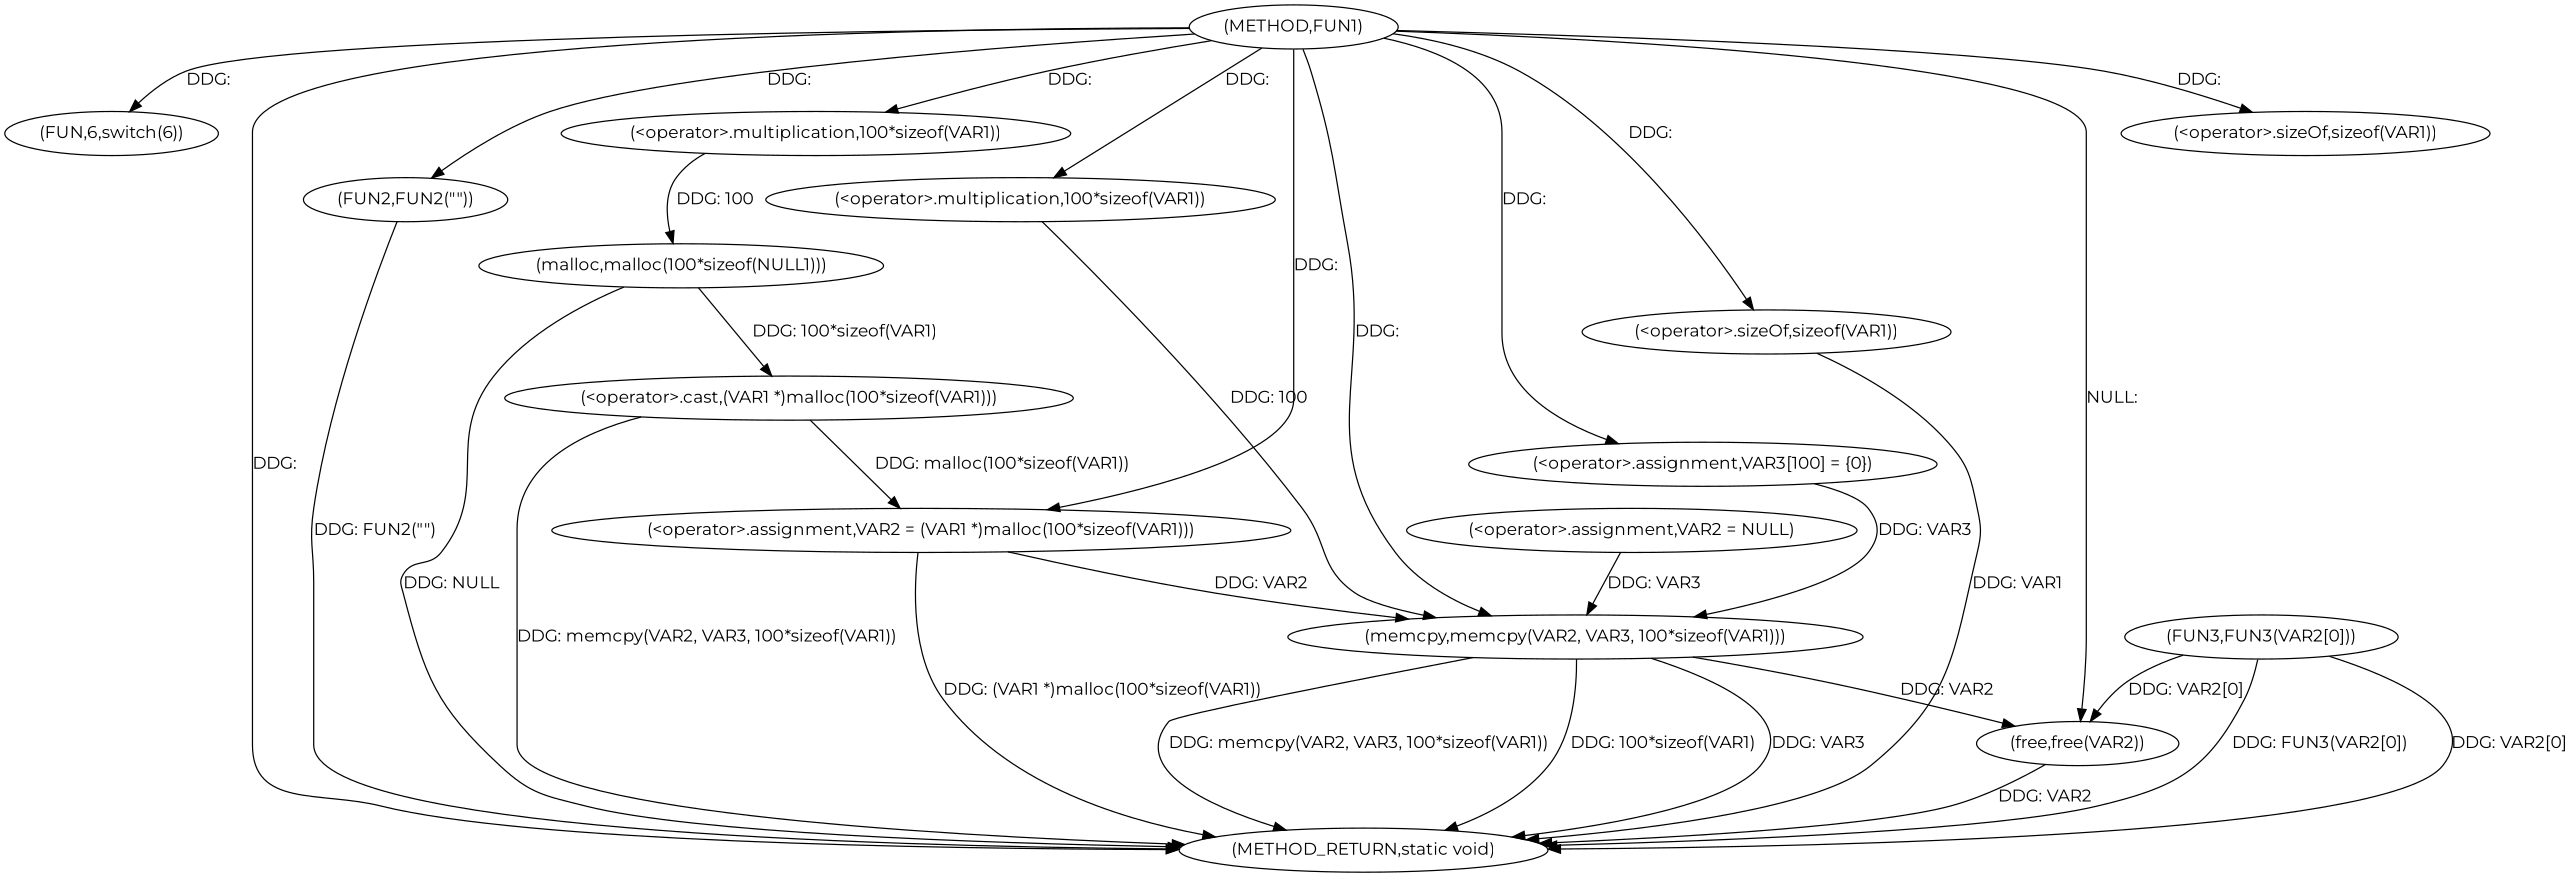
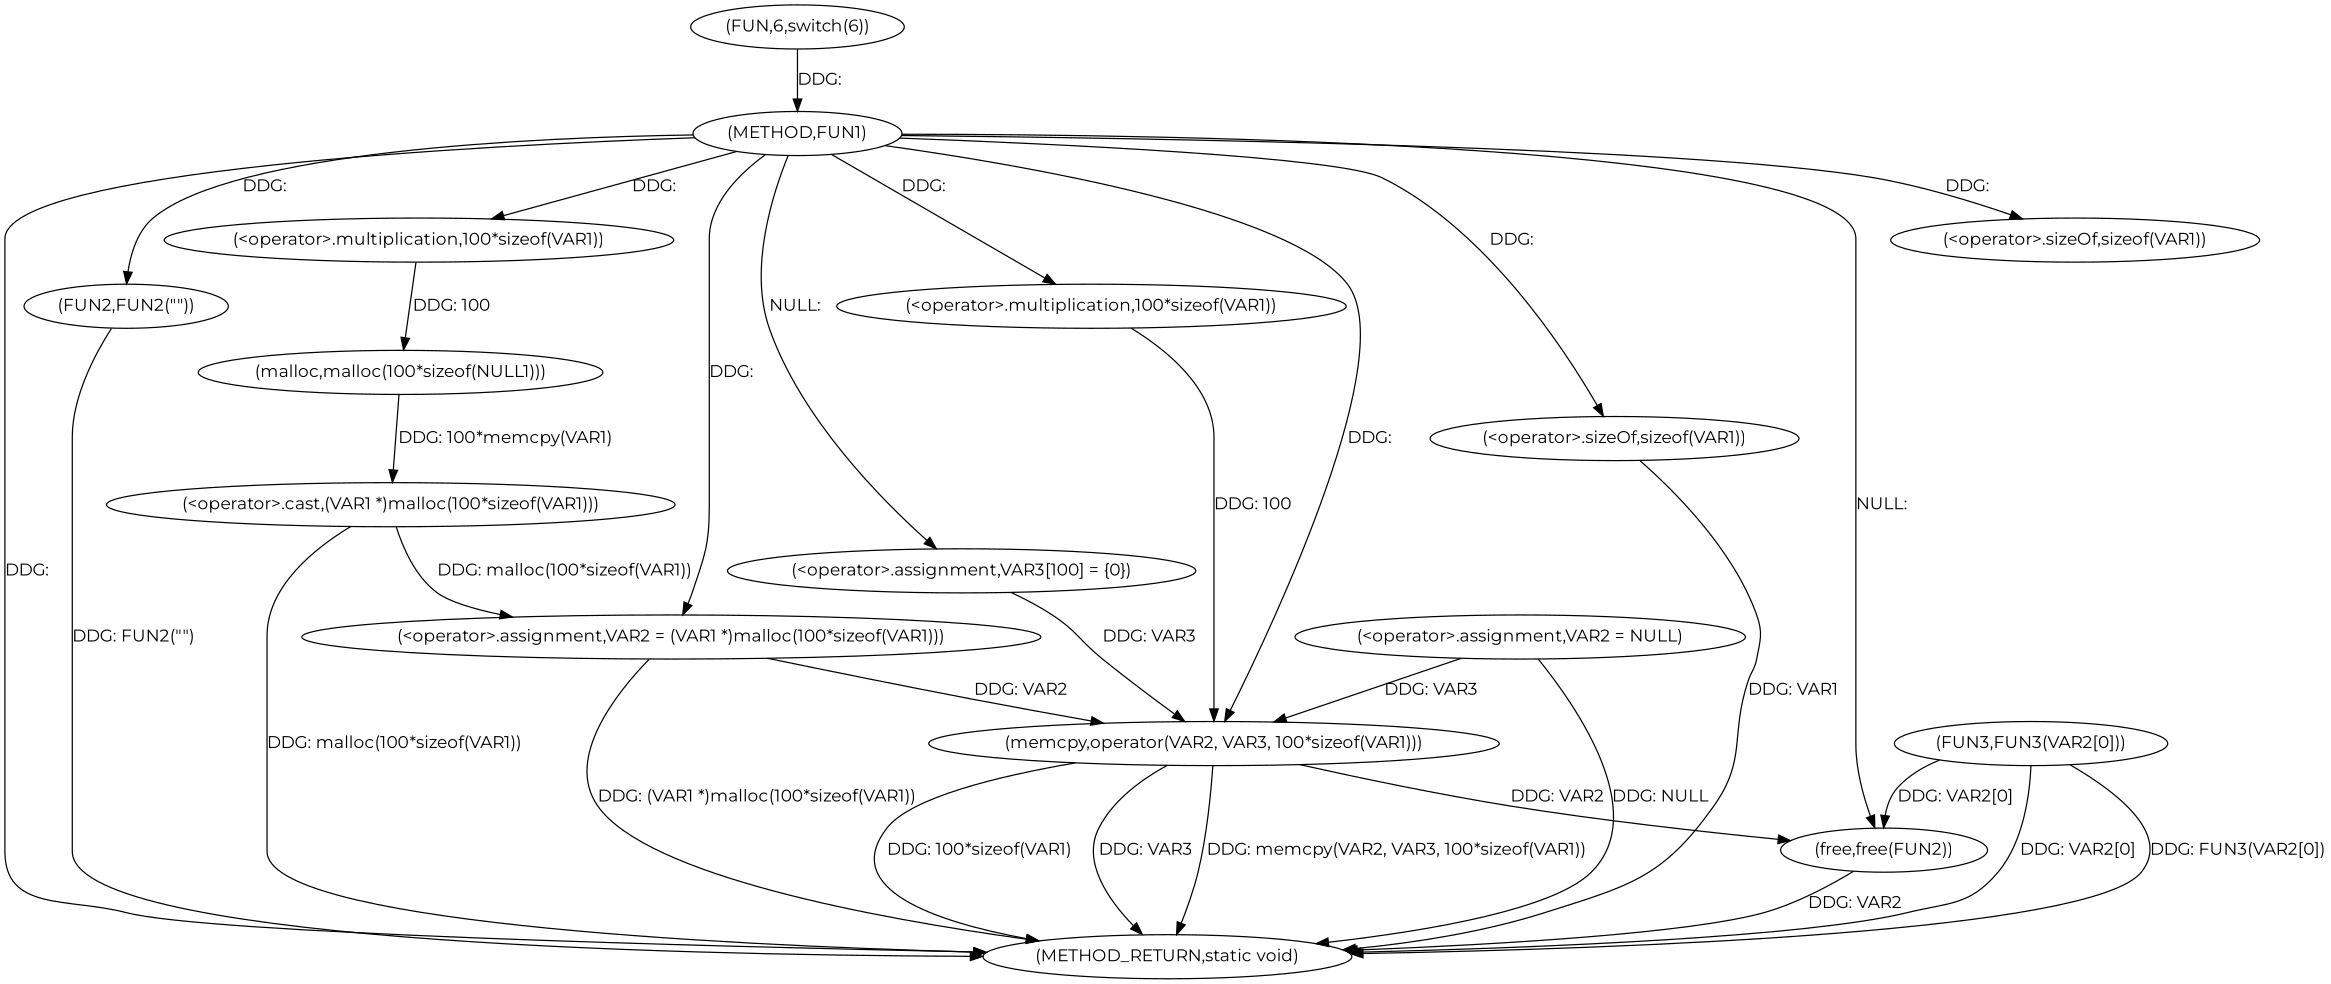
(631, 37) -> (797, 74)
(1526, 200) -> (797, 306)
(845, 332) -> (505, 439)
(707, 637) -> (394, 744)
(1575, 637) -> (1214, 744)
(2078, 744) -> (1884, 850)
(526, 786) -> (1577, 883)
